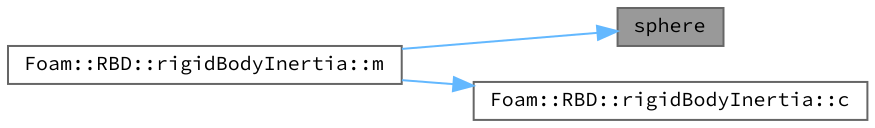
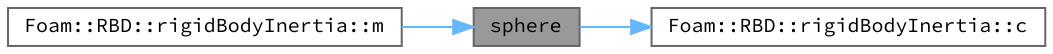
(428, 82) -> (605, 27)
